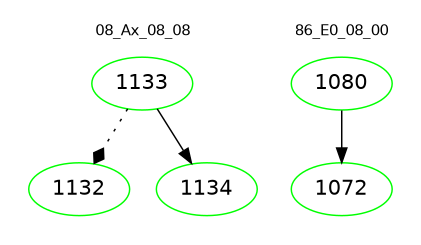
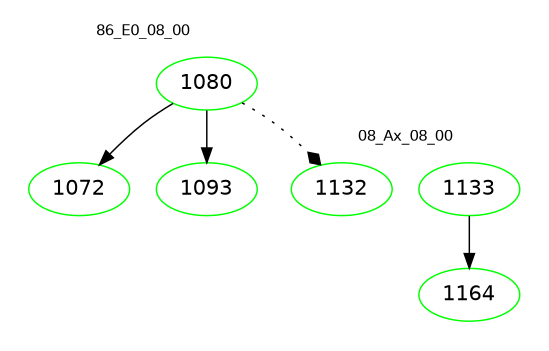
(143, 32) -> (406, 137)
(116, 128) -> (289, 135)
none -> (207, 189)
(207, 189) -> (469, 295)
